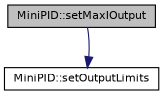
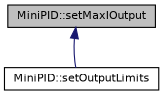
(89, 42) -> (74, 53)
